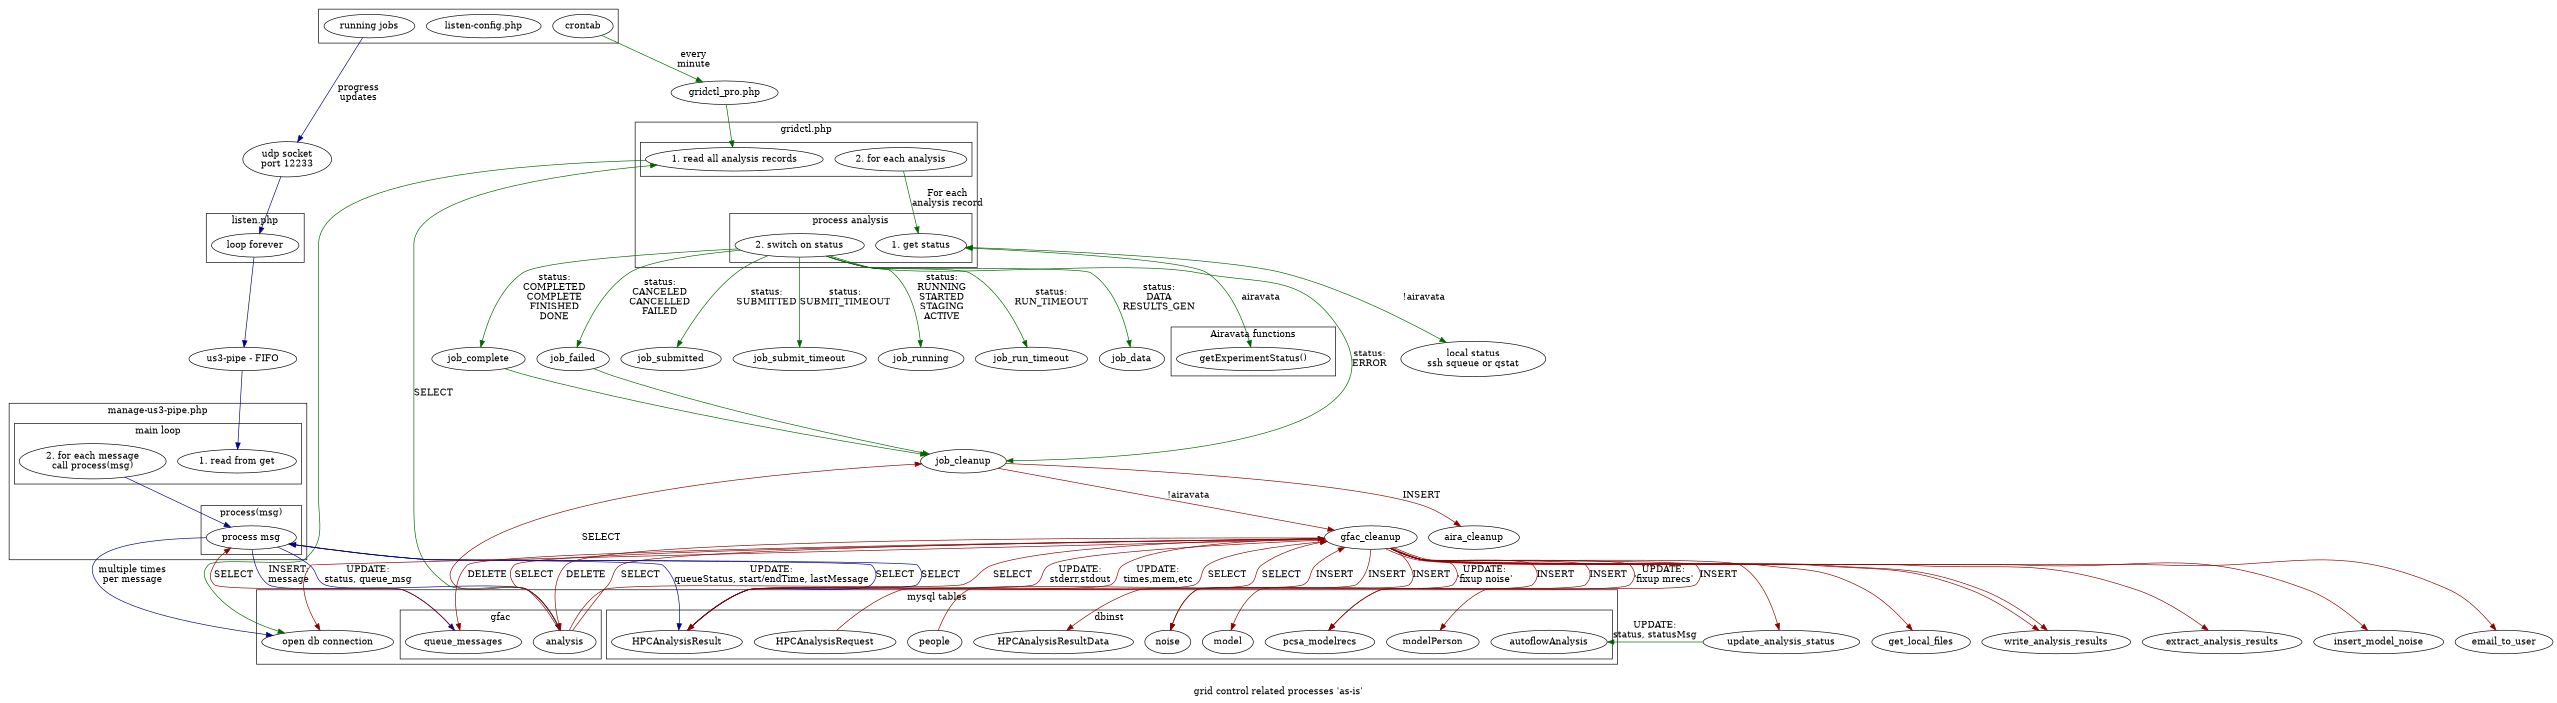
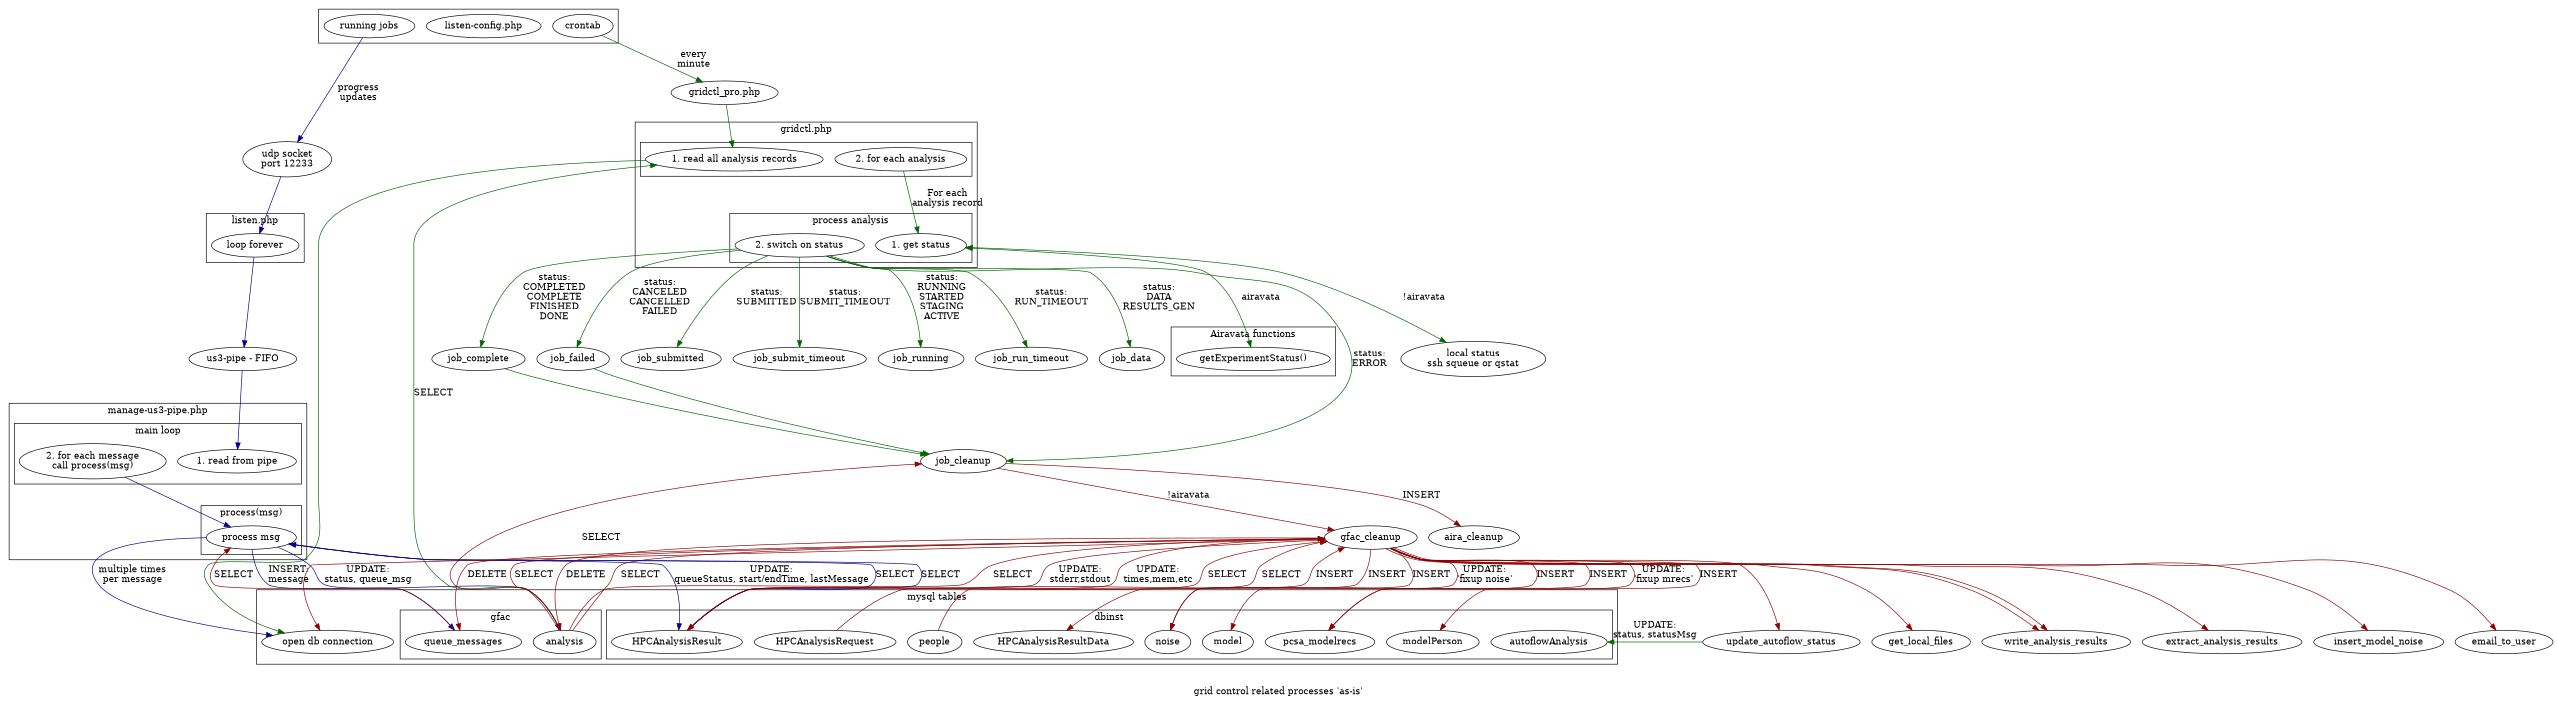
(237, 461) -> (237, 461)
(1781, 642) -> (1781, 642)
